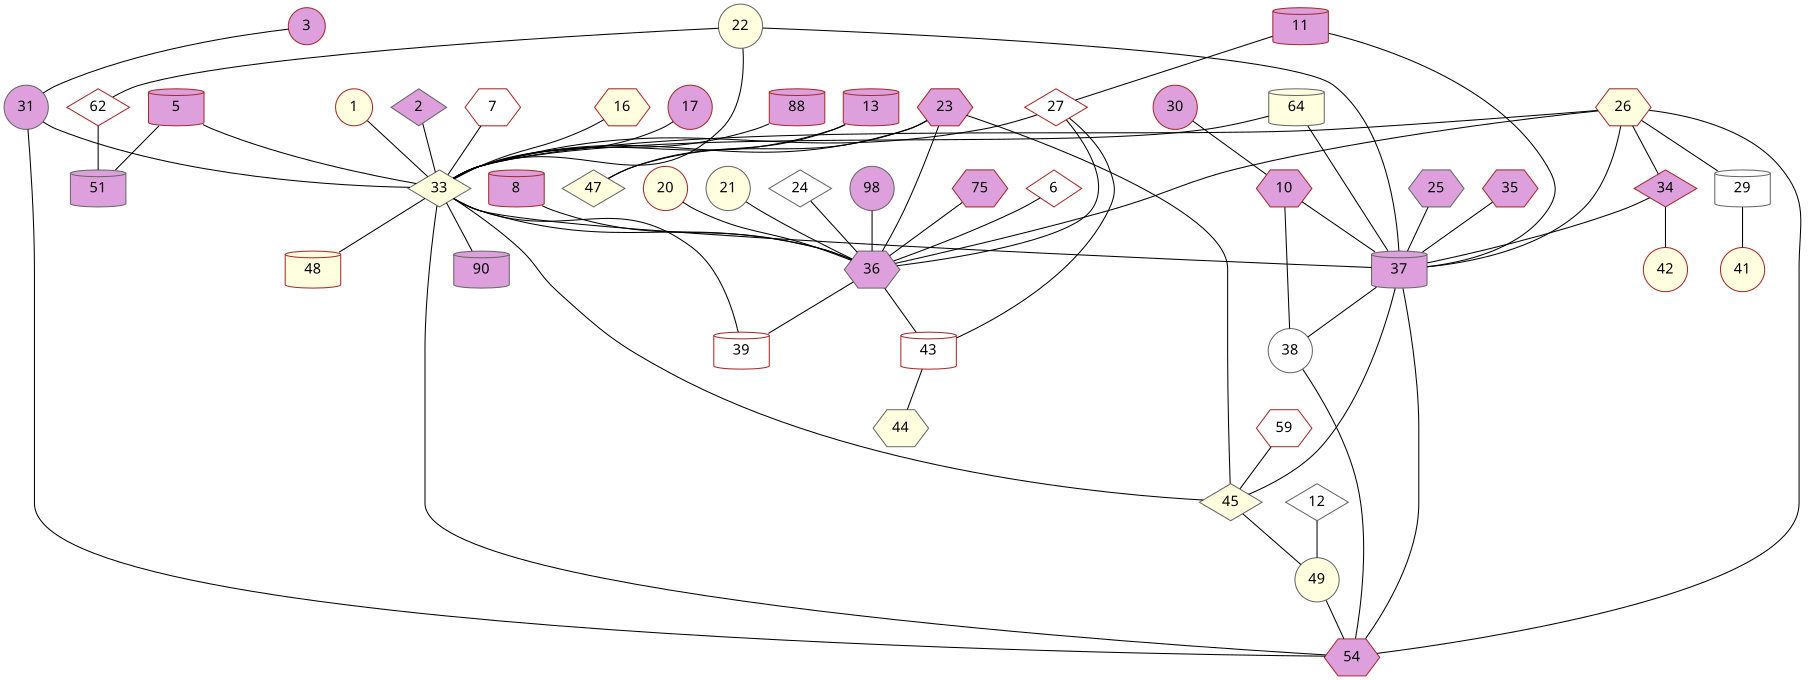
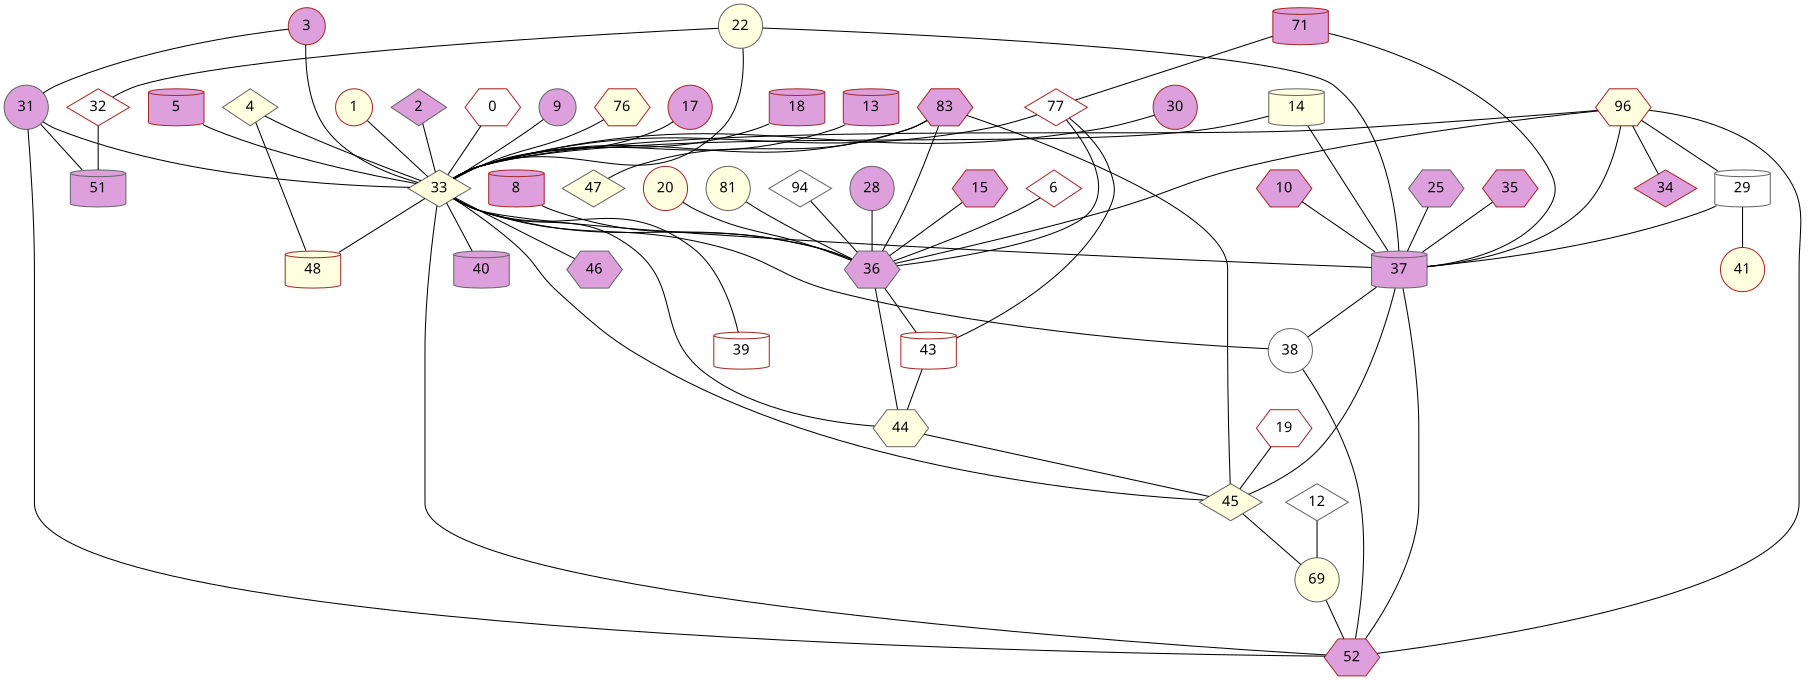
(1301, 26) -> (1301, 26)
(98, 107) -> (98, 107)
none -> (250, 107)
(493, 107) -> (493, 107)
none -> (558, 107)
(622, 107) -> (622, 107)
(797, 107) -> (797, 107)
(945, 107) -> (945, 107)
(1056, 107) -> (1056, 107)
(1297, 107) -> (1297, 107)
(1623, 107) -> (1623, 107)
none -> (333, 137)
(138, 147) -> (61, 147)
(1230, 148) -> (803, 138)
(726, 149) -> none
(728, 188) -> (728, 188)
(800, 188) -> (800, 188)
(872, 188) -> (872, 188)
(980, 188) -> (980, 188)
(1574, 226) -> (1574, 246)
(482, 270) -> (482, 270)
none -> (595, 270)
(1666, 270) -> none
(1287, 271) -> (855, 296)
none -> (667, 307)
(811, 308) -> (886, 349)
(1284, 428) -> (1284, 428)
none -> (1066, 465)
(1317, 580) -> (1317, 580)
(1352, 657) -> (1352, 657)
